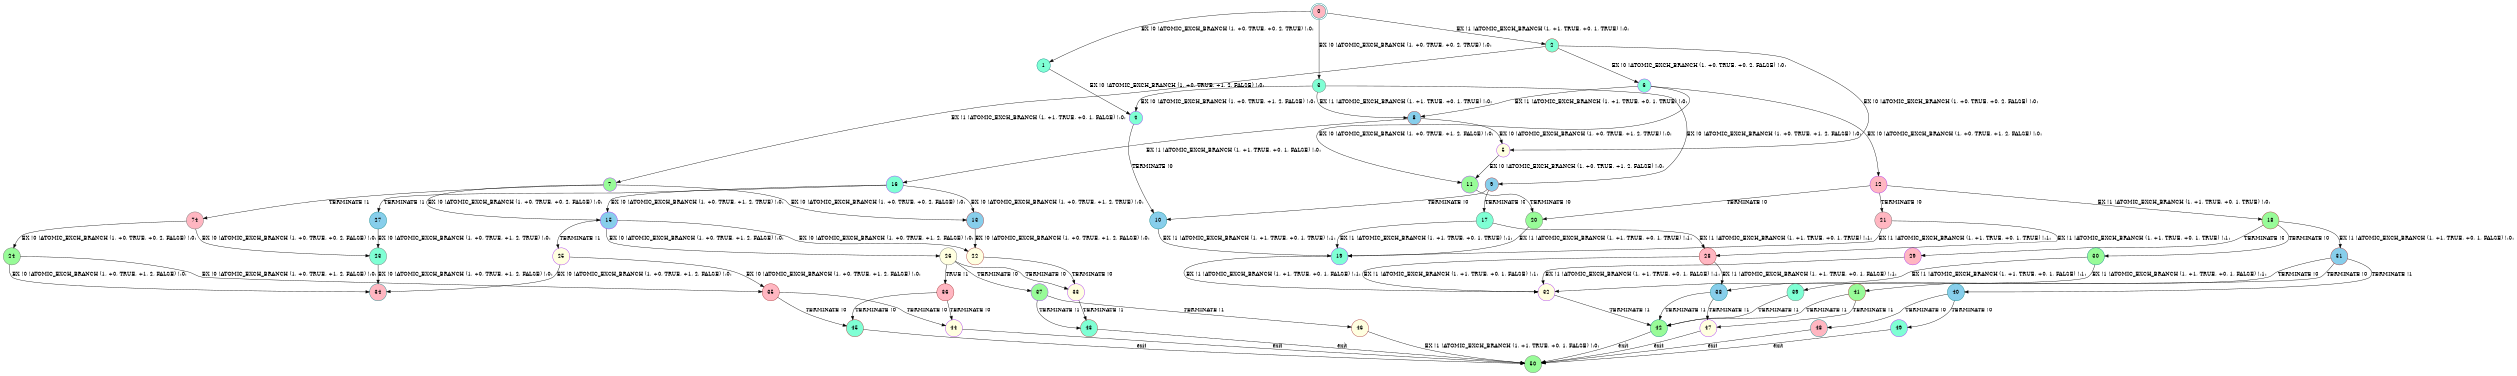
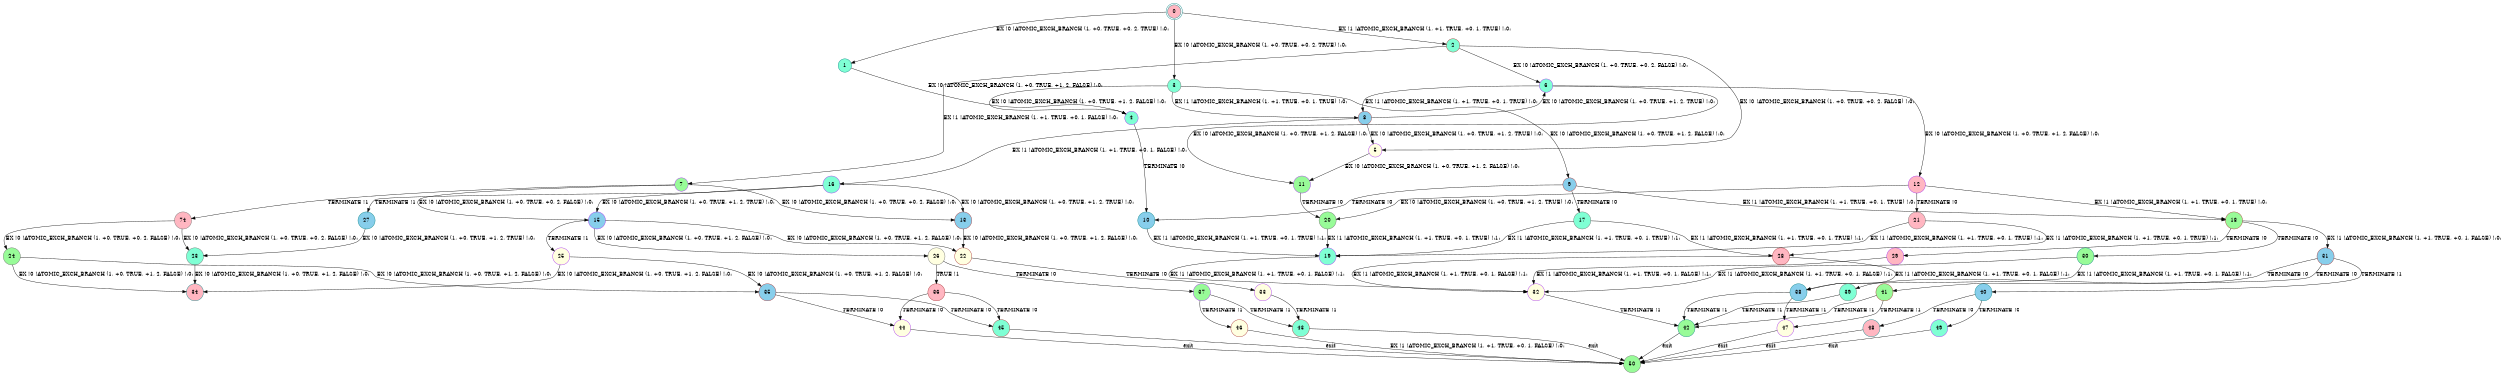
none -> (1460, 115)
(1747, 202) -> (1487, 202)
none -> (1898, 211)
(1011, 269) -> none
(771, 292) -> (767, 292)
